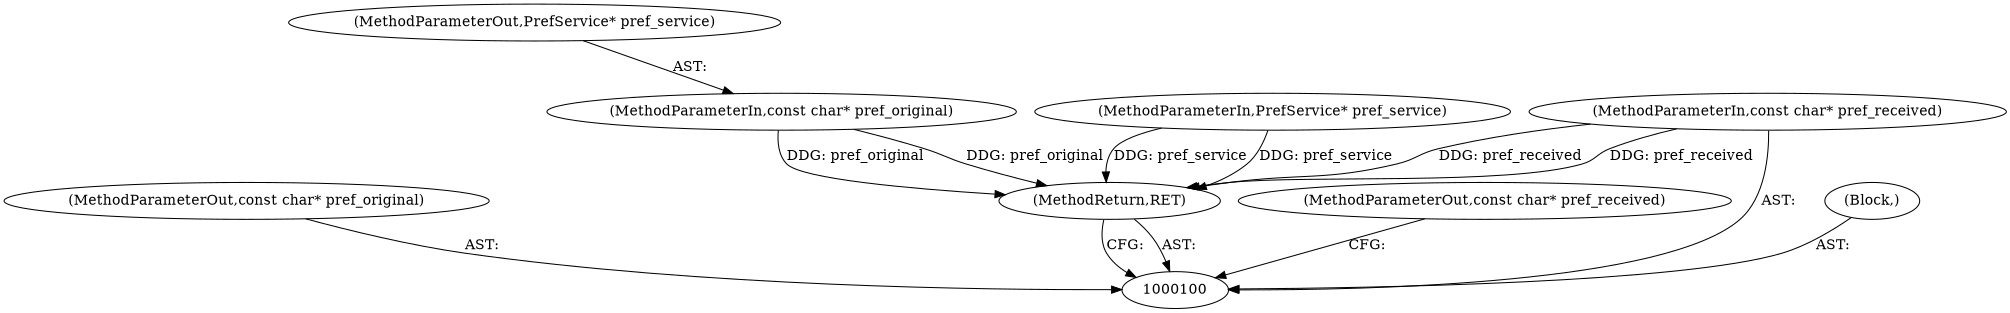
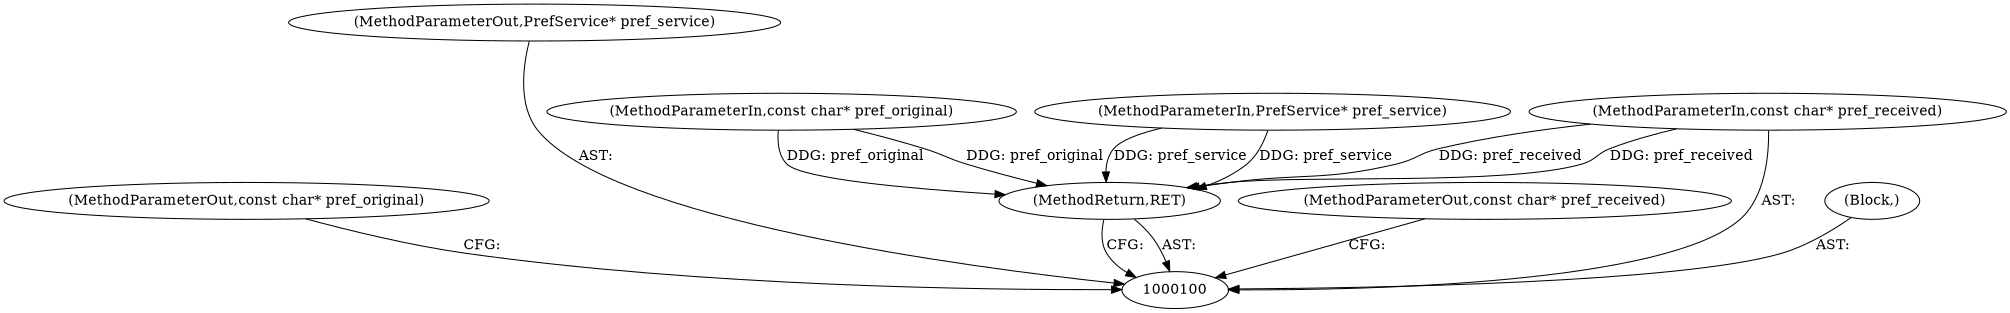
(653, 65) -> (771, 228)
(484, 245) -> (484, 245)
